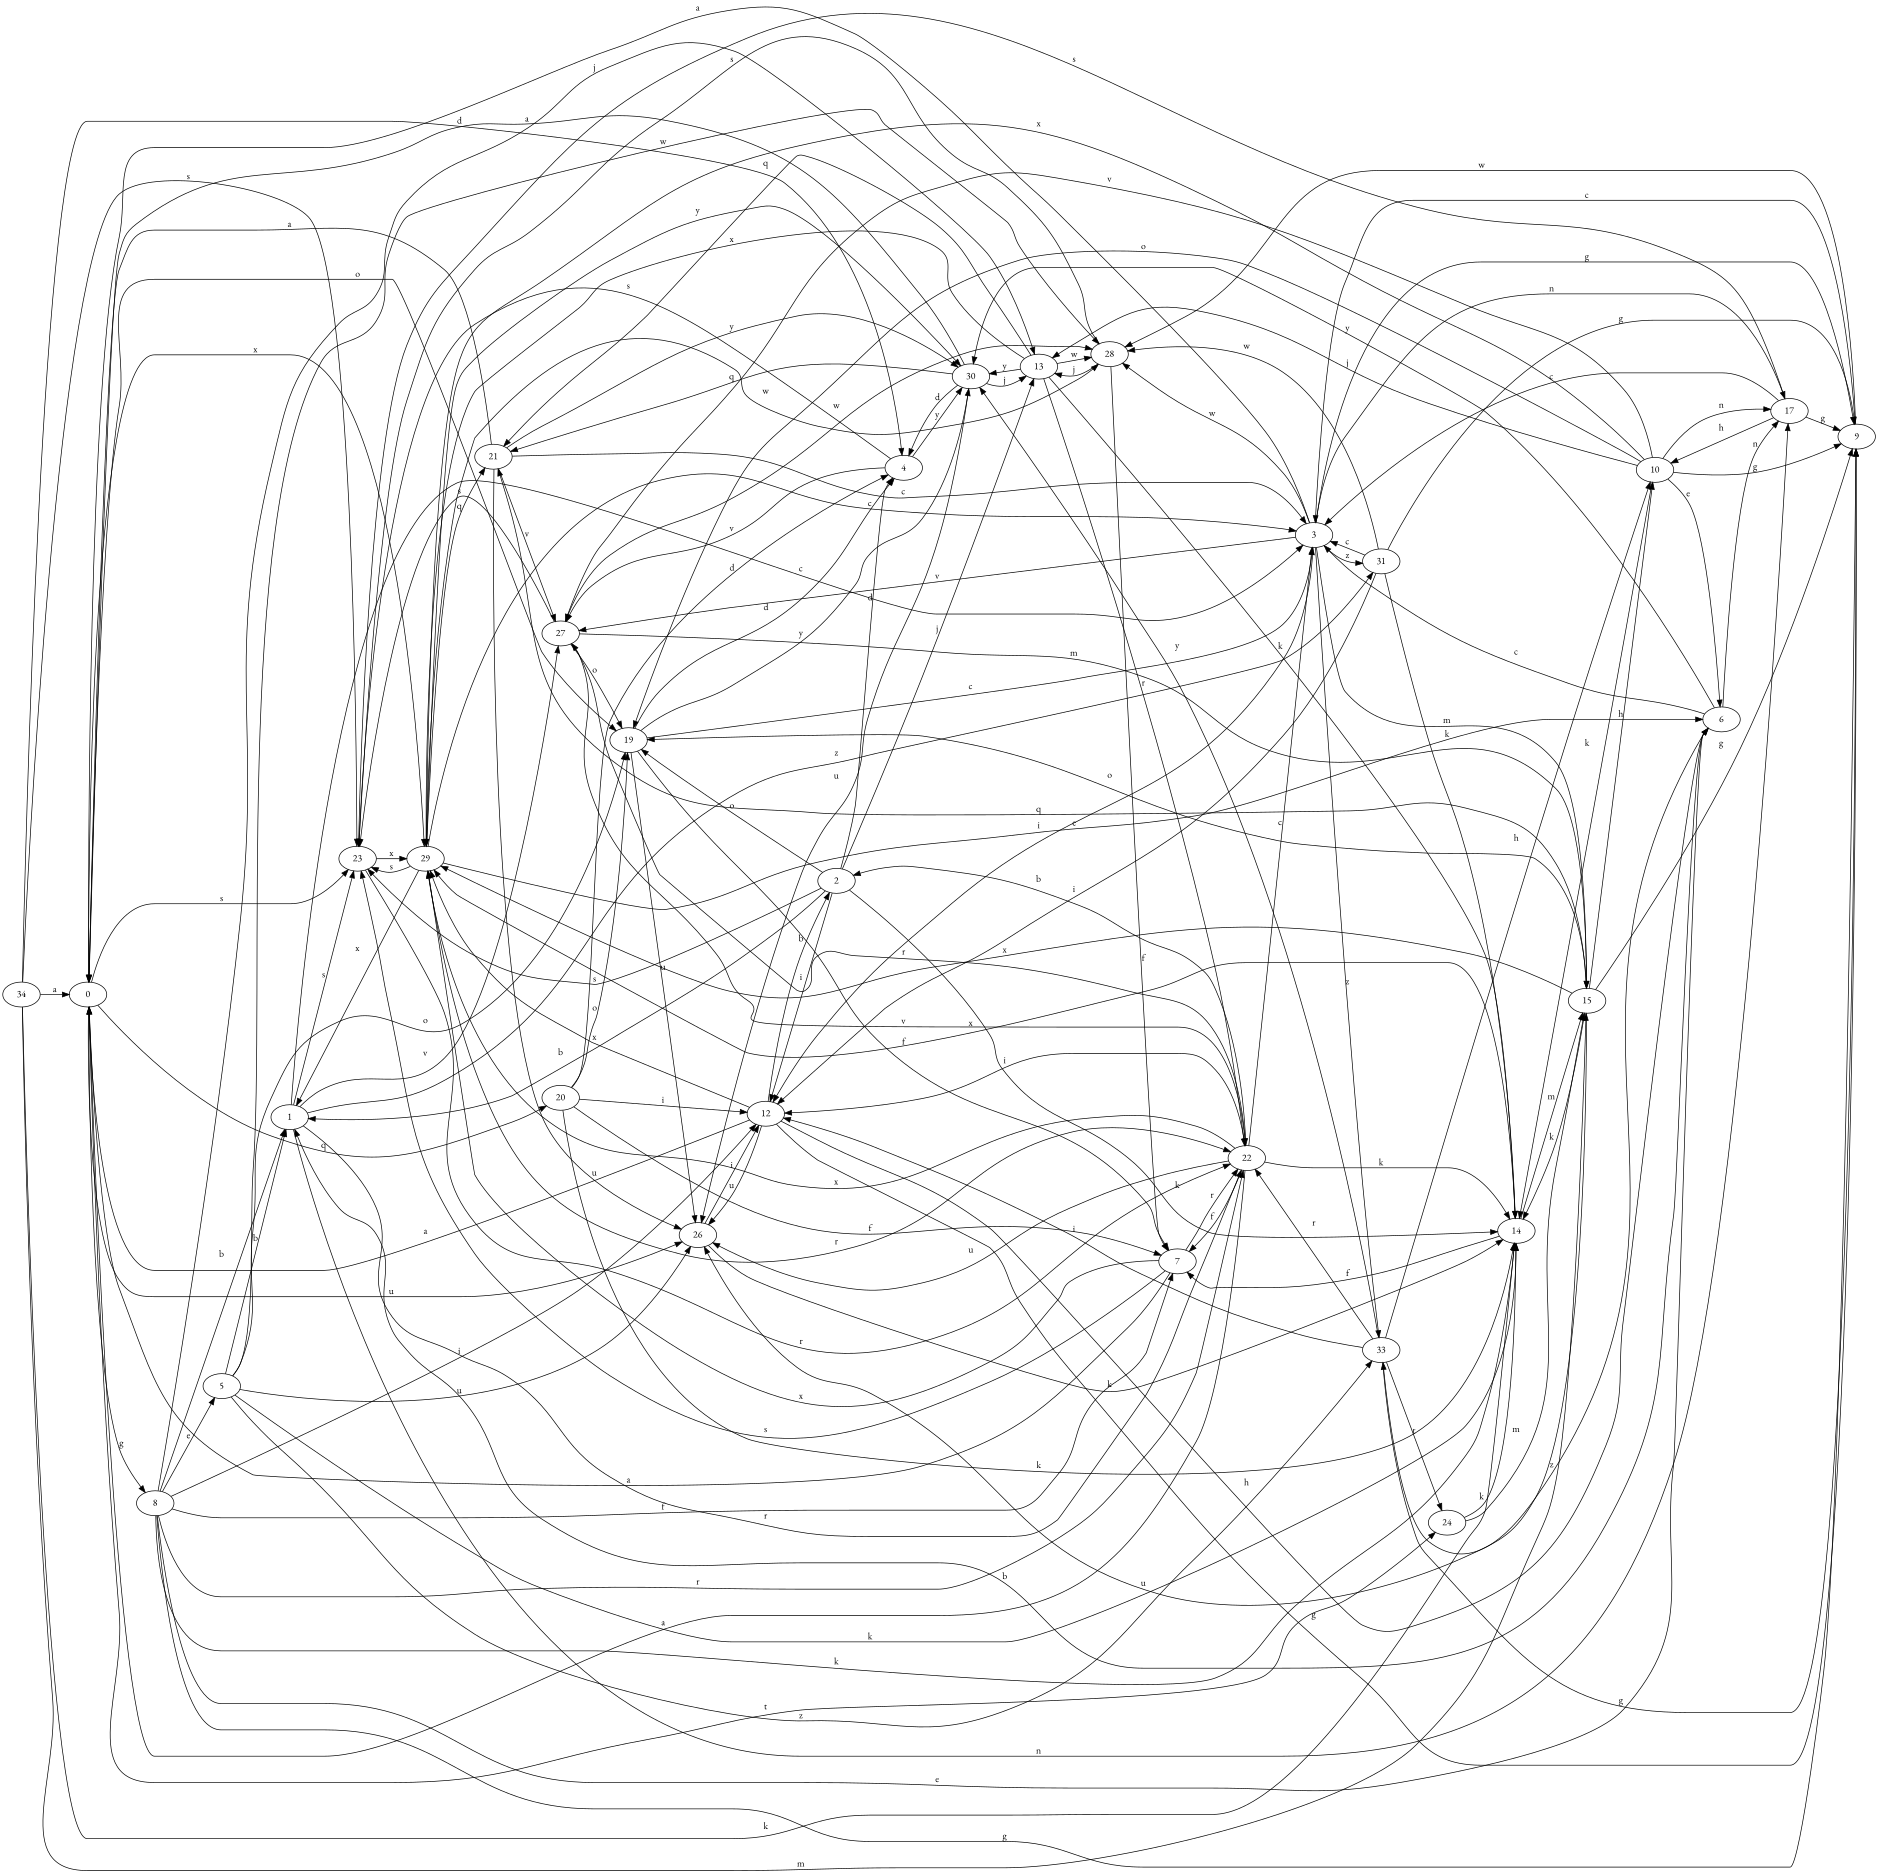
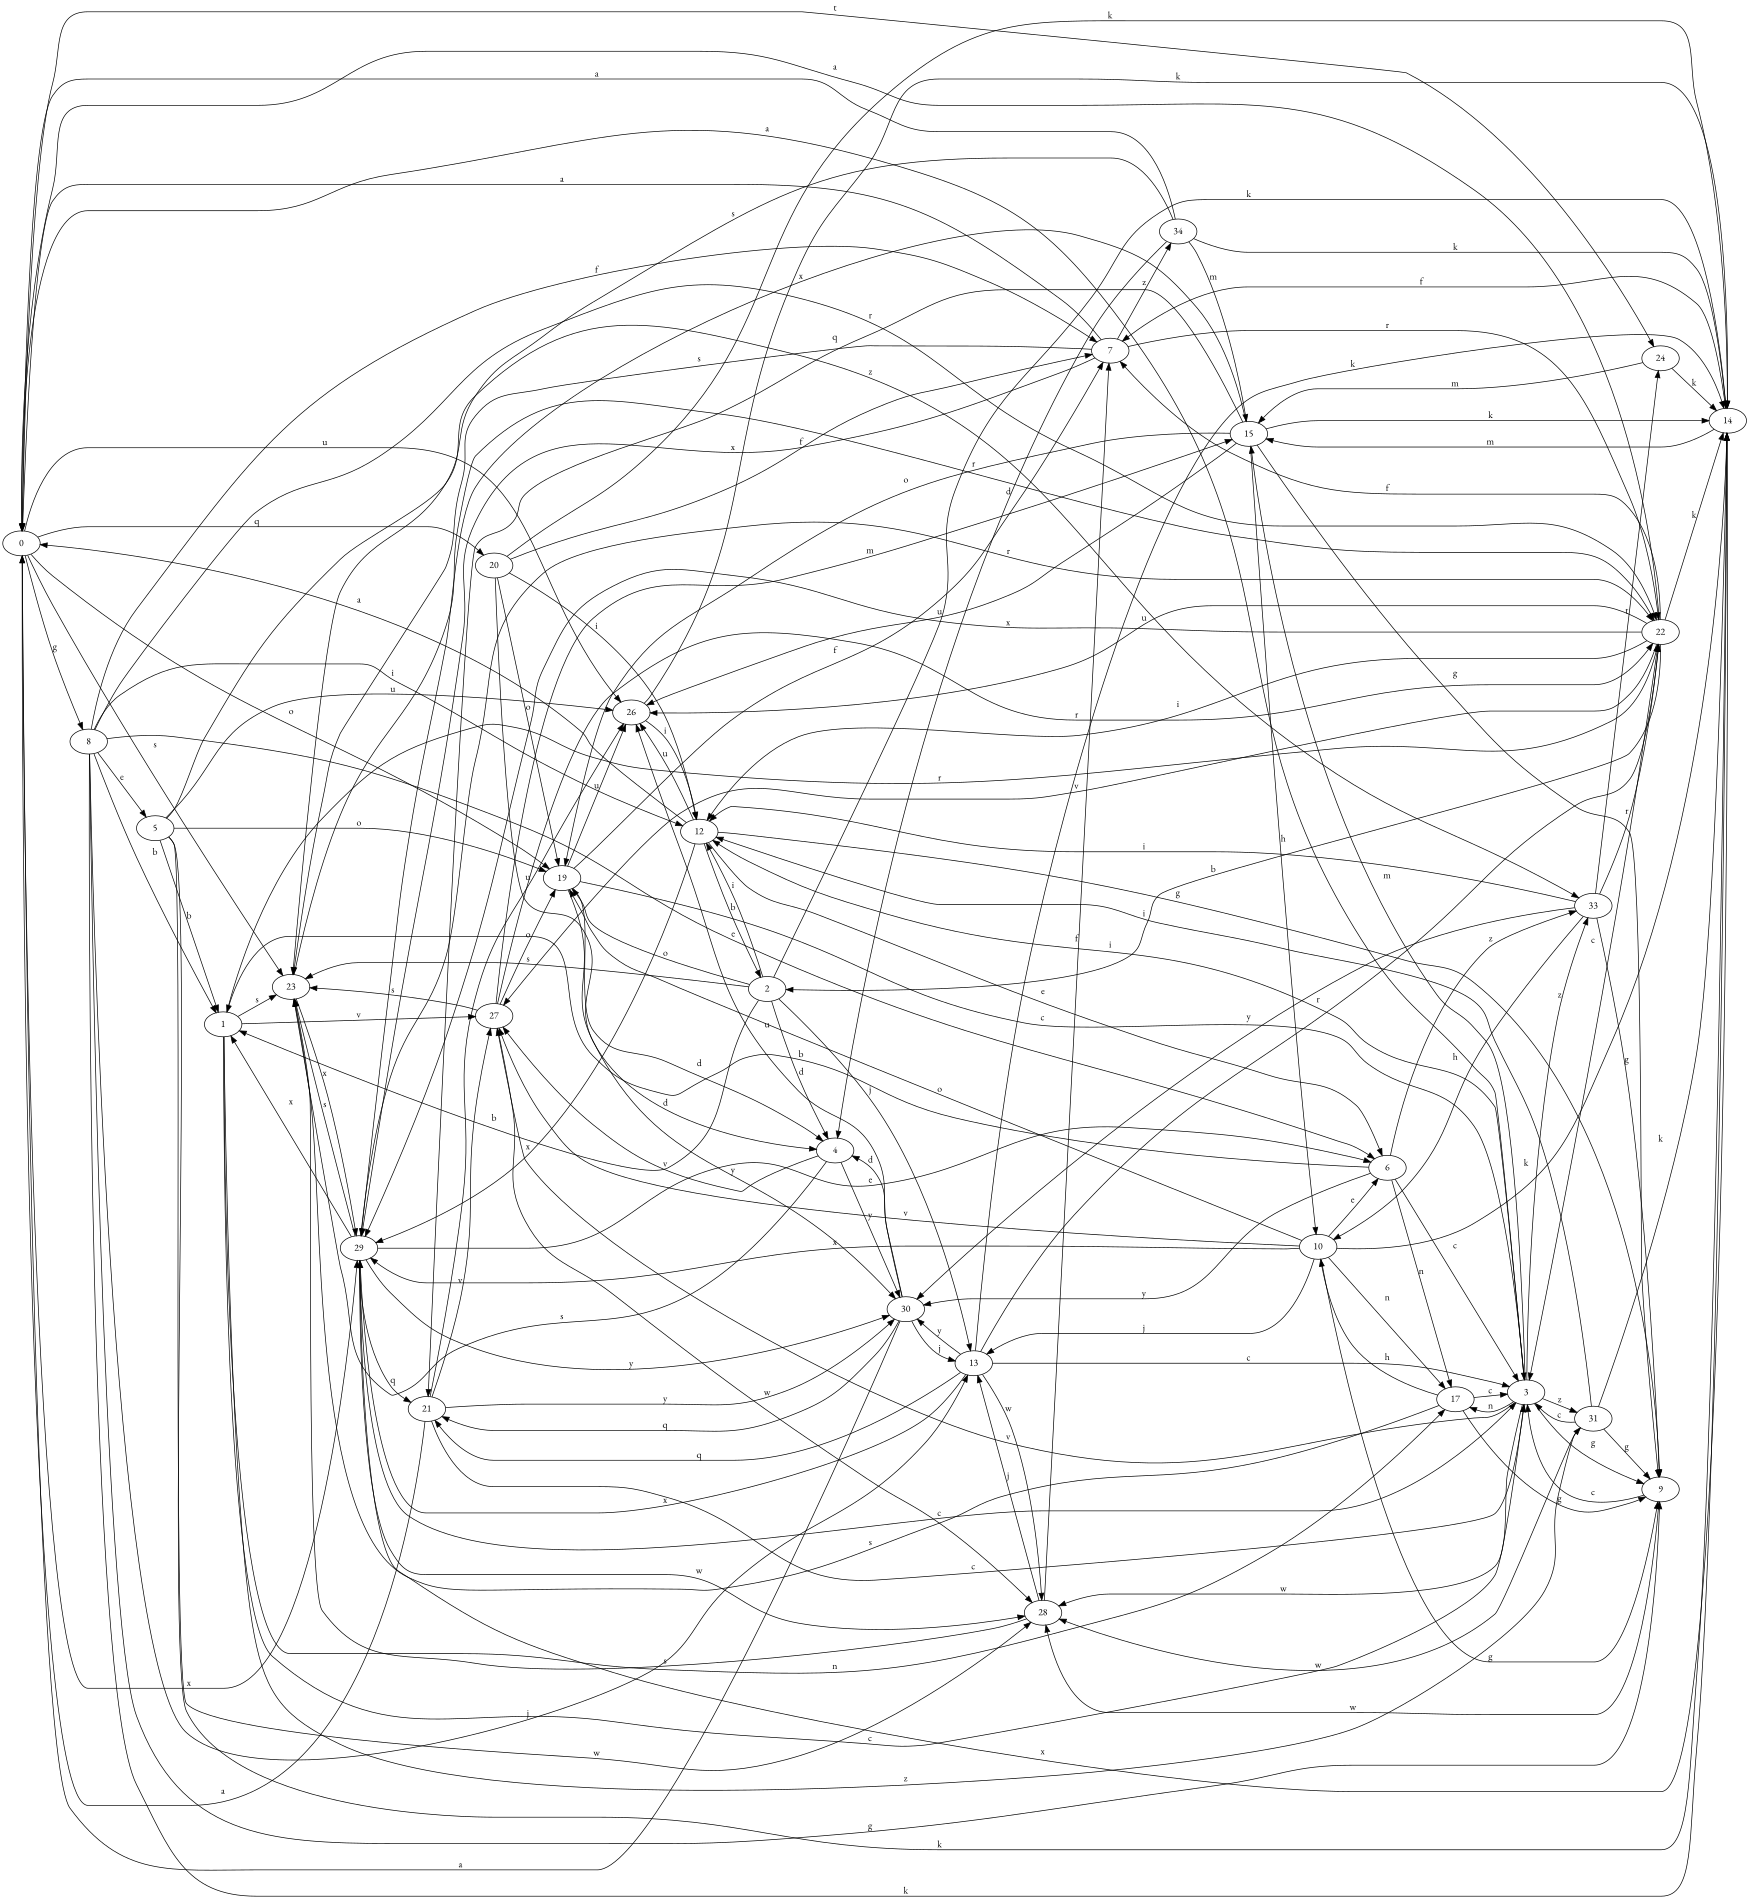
none -> (1142, 294)
none -> (1249, 1363)
(1247, 1483) -> (1043, 991)
